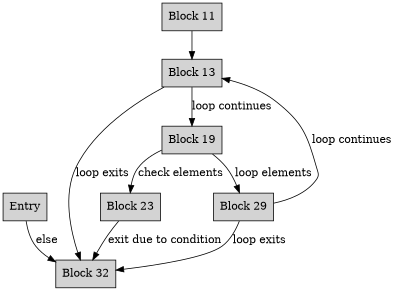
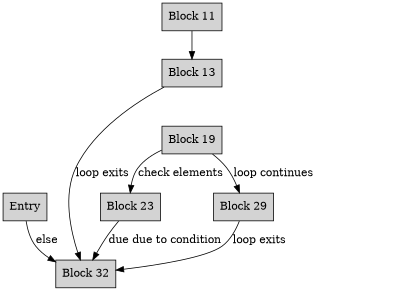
(192, 103) -> none
(305, 135) -> none
(274, 174) -> (274, 174)
(165, 240) -> (165, 240)
